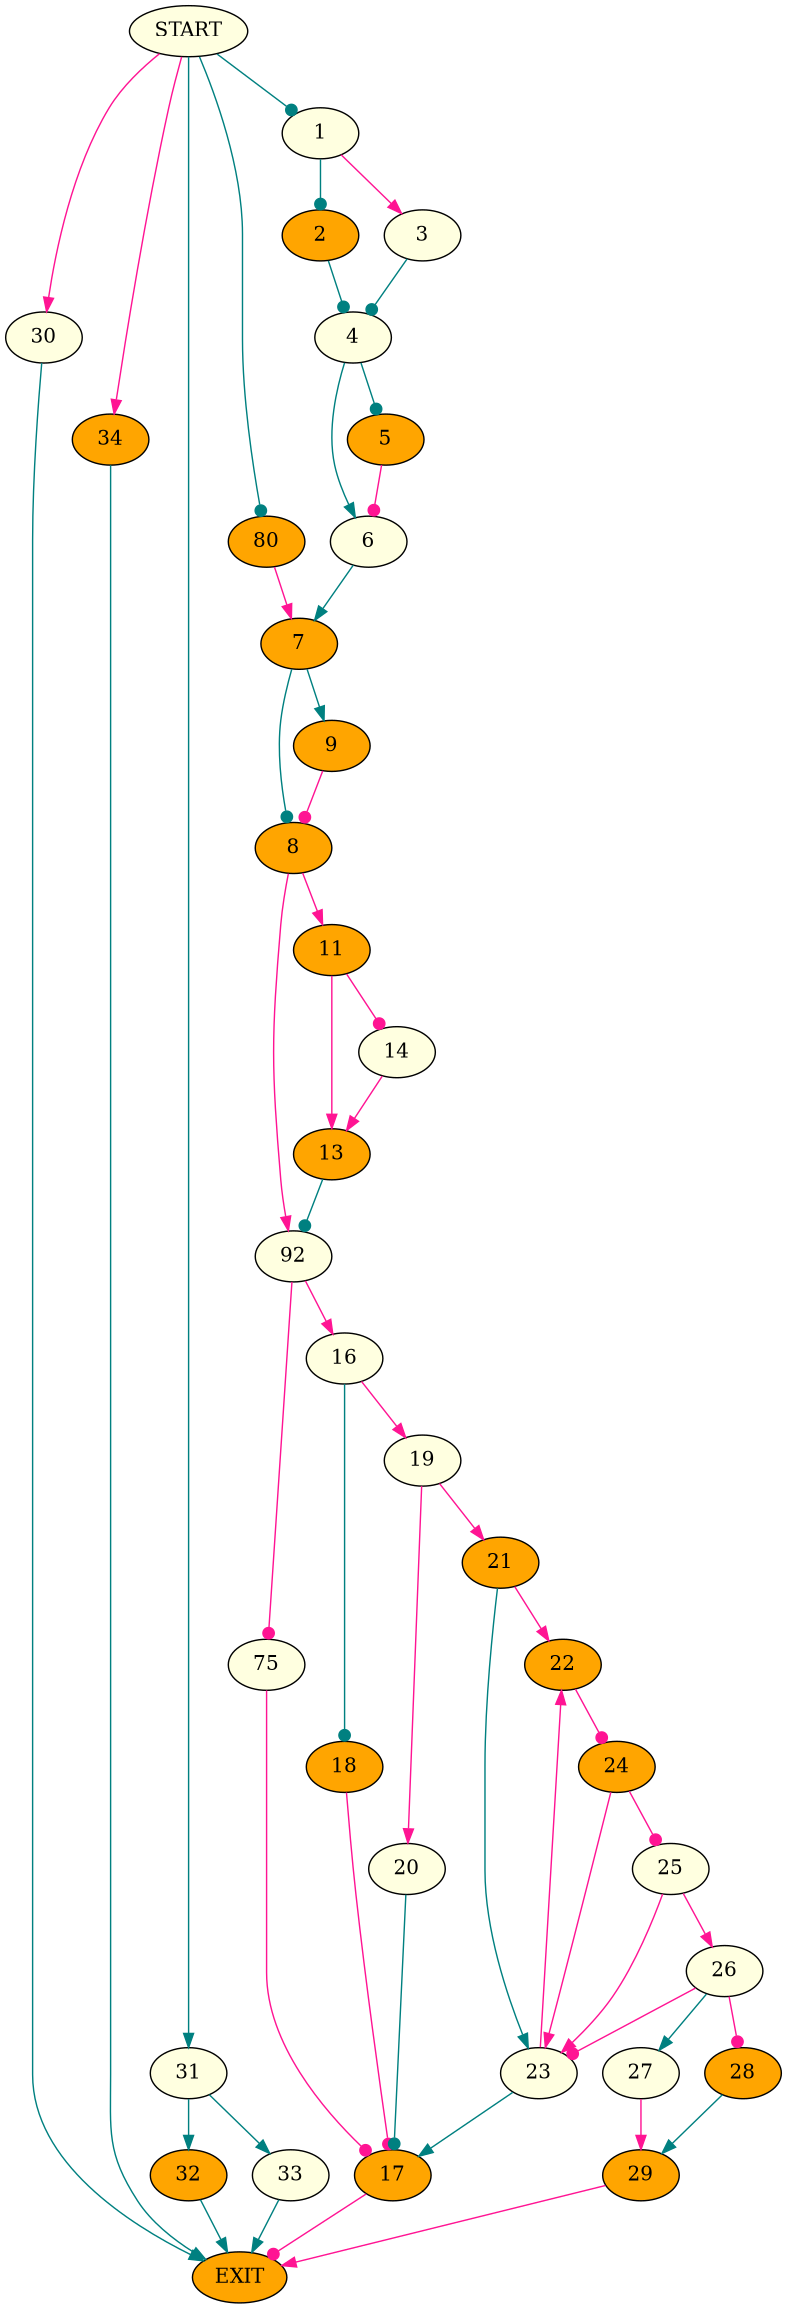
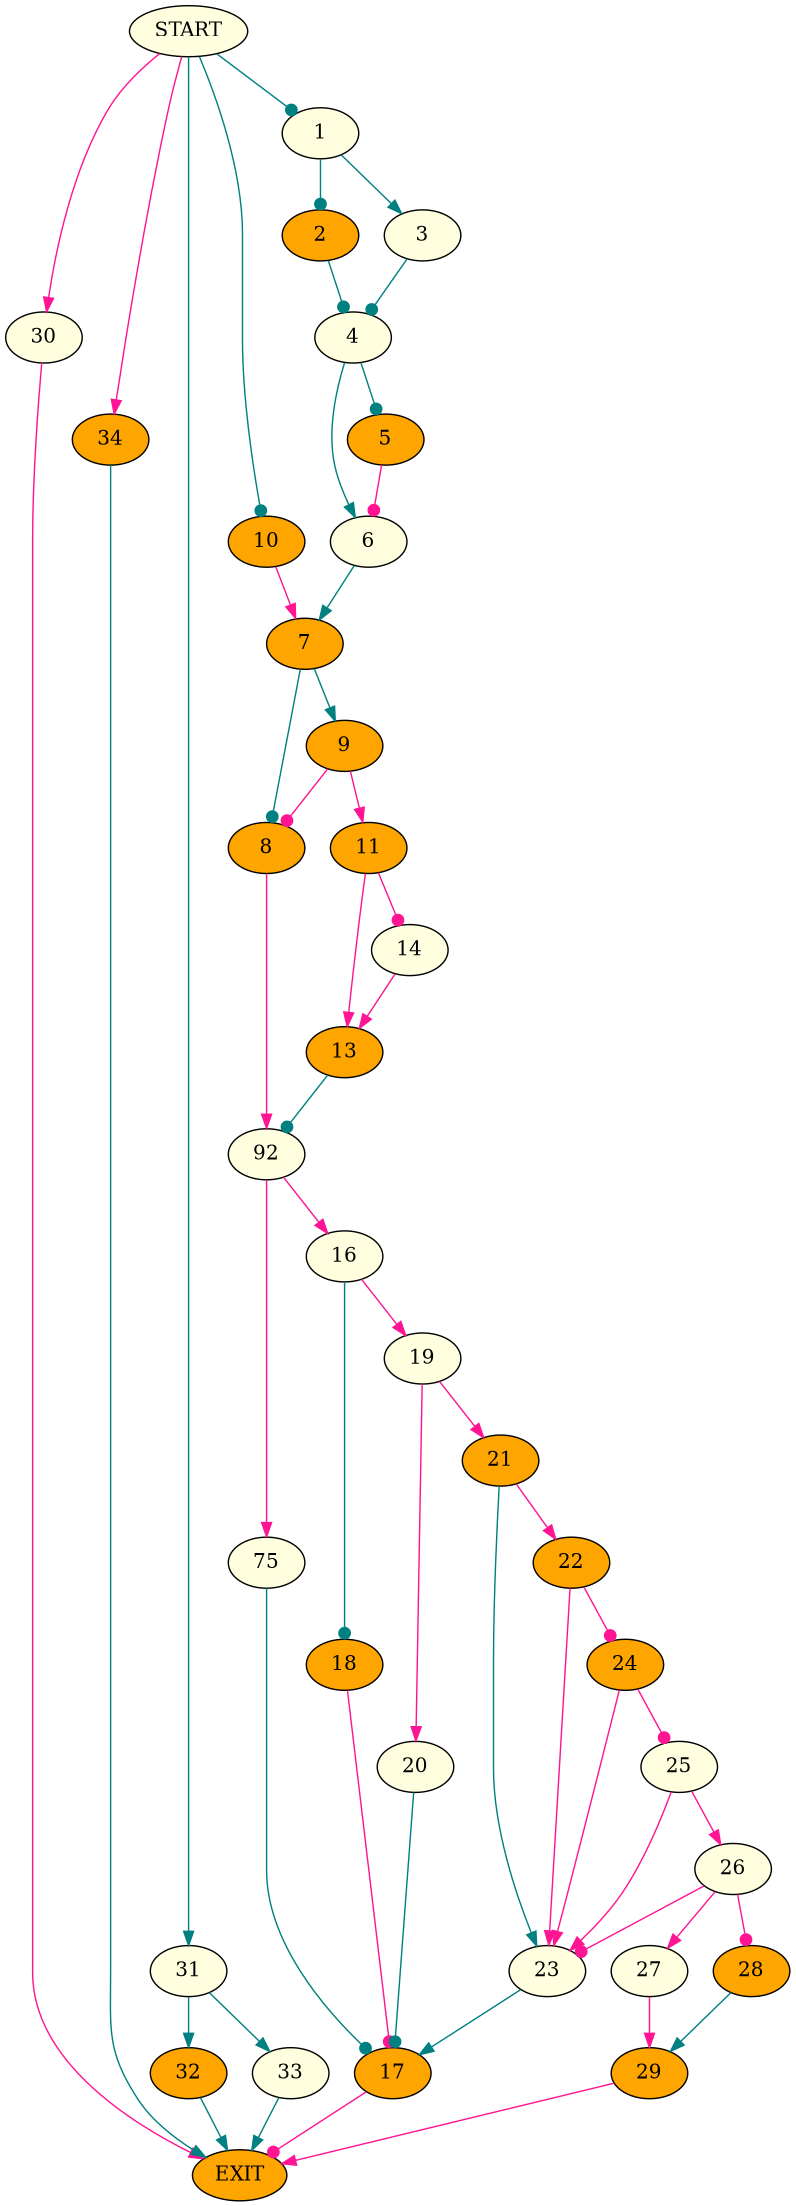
(366, 179) -> (366, 179)
(267, 542) -> (267, 542)
(310, 892) -> (355, 790)
(33, 1344) -> (33, 1293)
(280, 1455) -> (267, 1351)
(550, 1876) -> (560, 1759)
(267, 1933) -> (267, 1831)
(688, 2017) -> (696, 1914)
